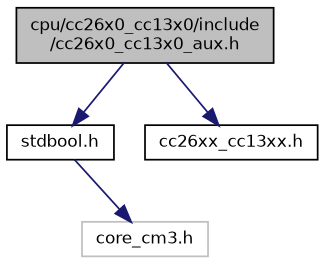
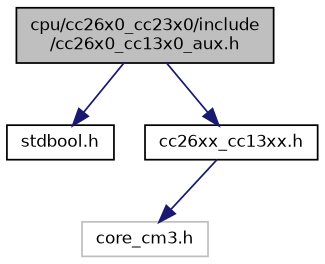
(145, 35) -> (145, 35)
(97, 184) -> (194, 184)
